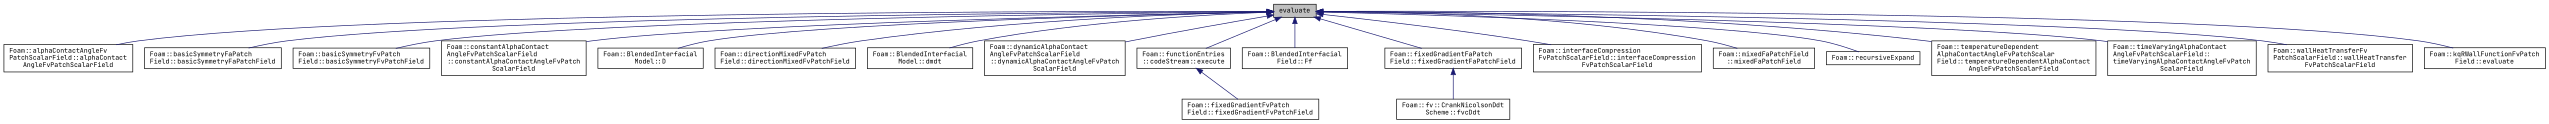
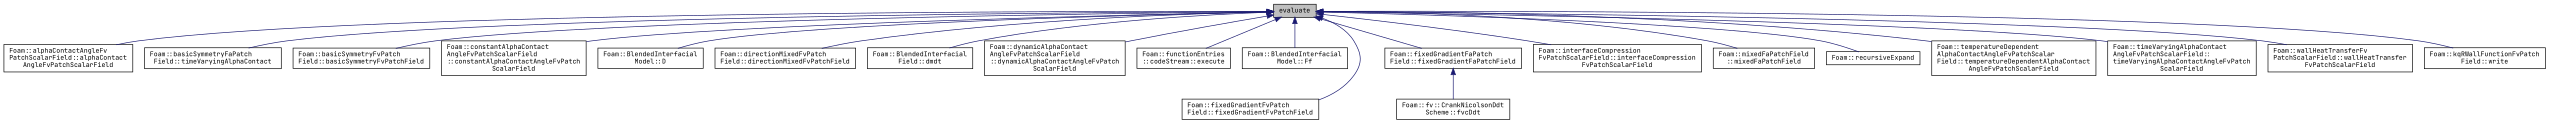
(213, 58) -> (213, 58)
(920, 58) -> (920, 58)
(1295, 58) -> (1295, 58)
(2485, 58) -> (2485, 58)
(1220, 86) -> (1360, 60)
